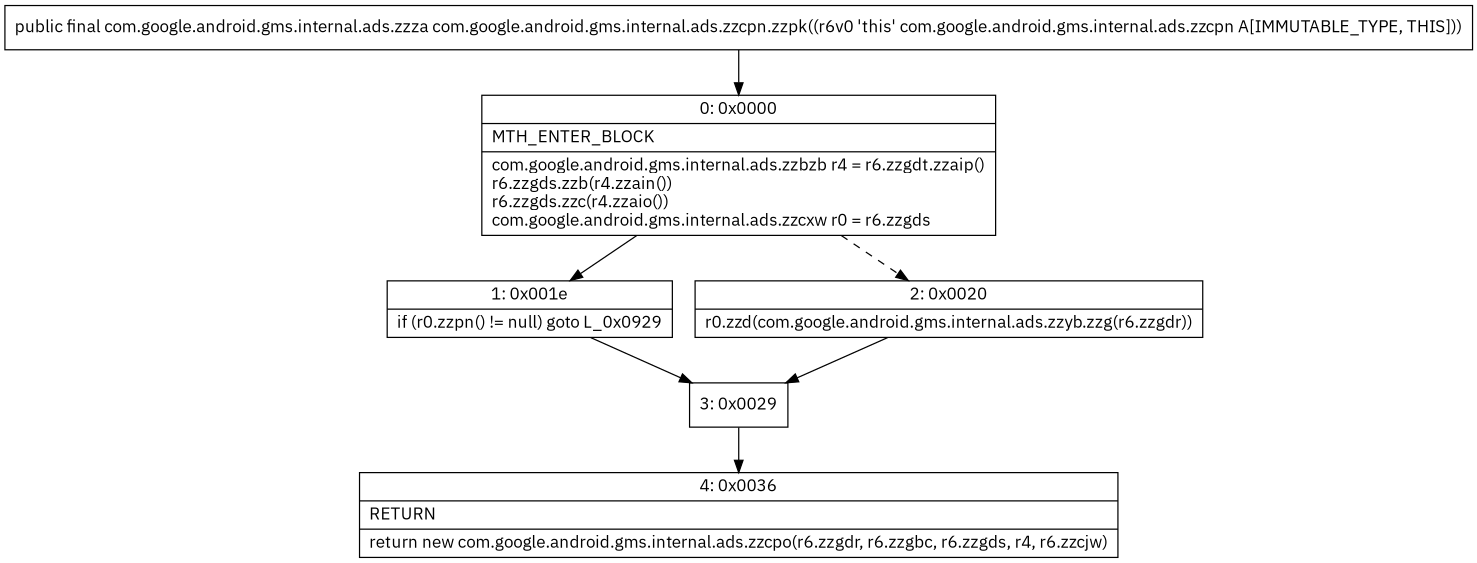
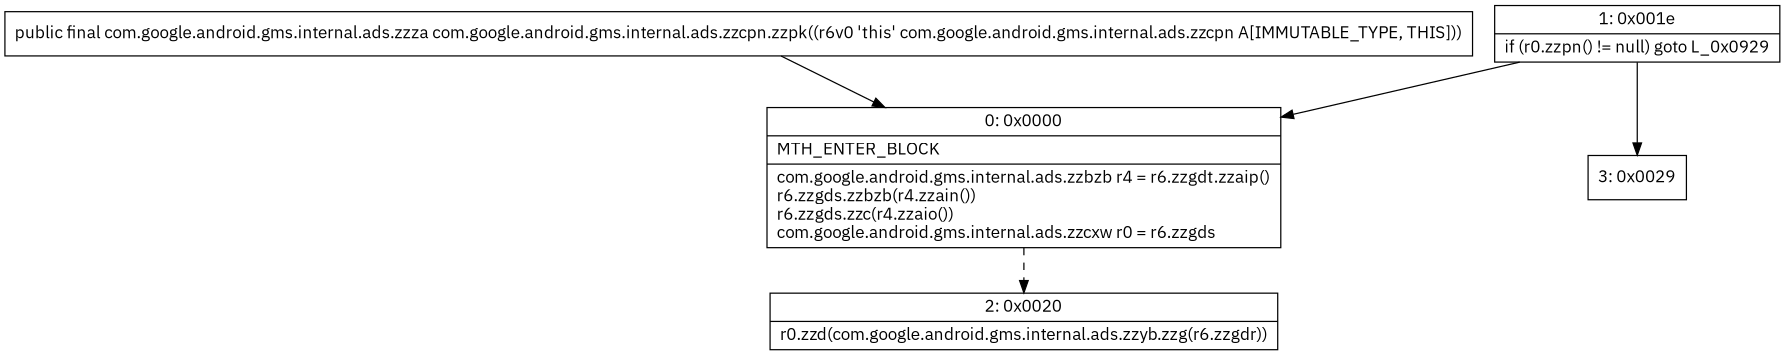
(583, 184) -> (877, 196)
(609, 255) -> (1406, 88)
(842, 358) -> none
(739, 515) -> none
